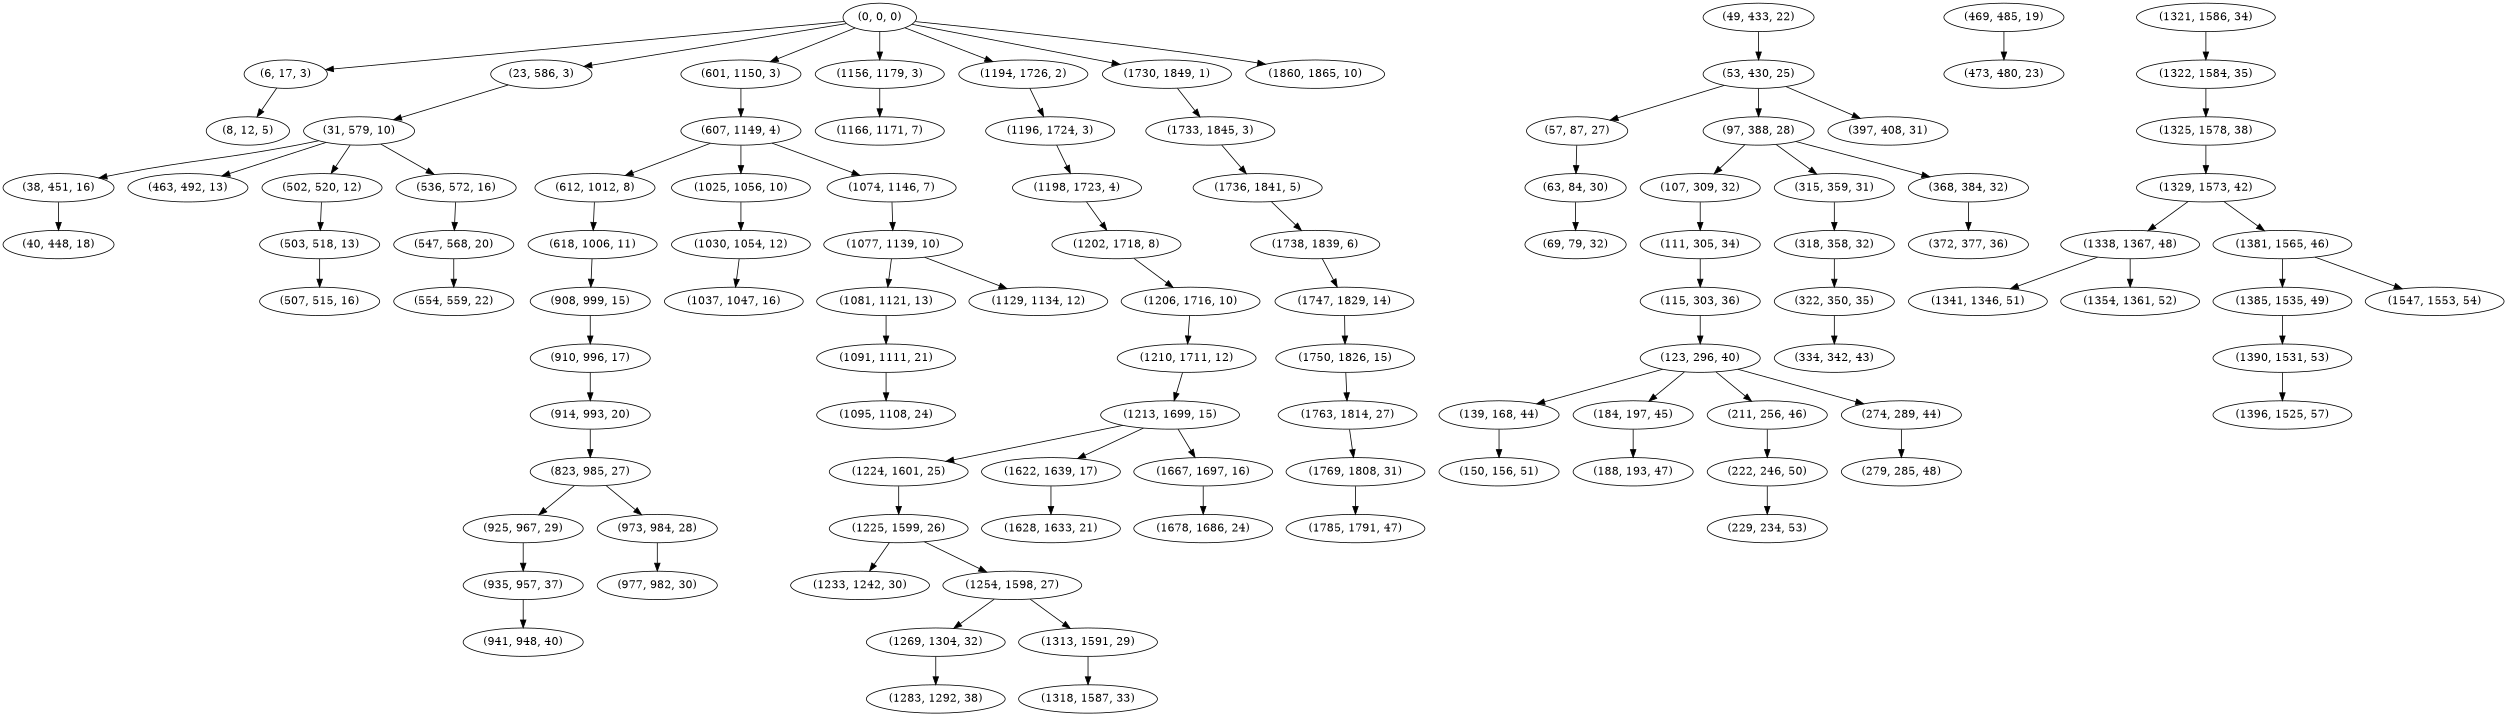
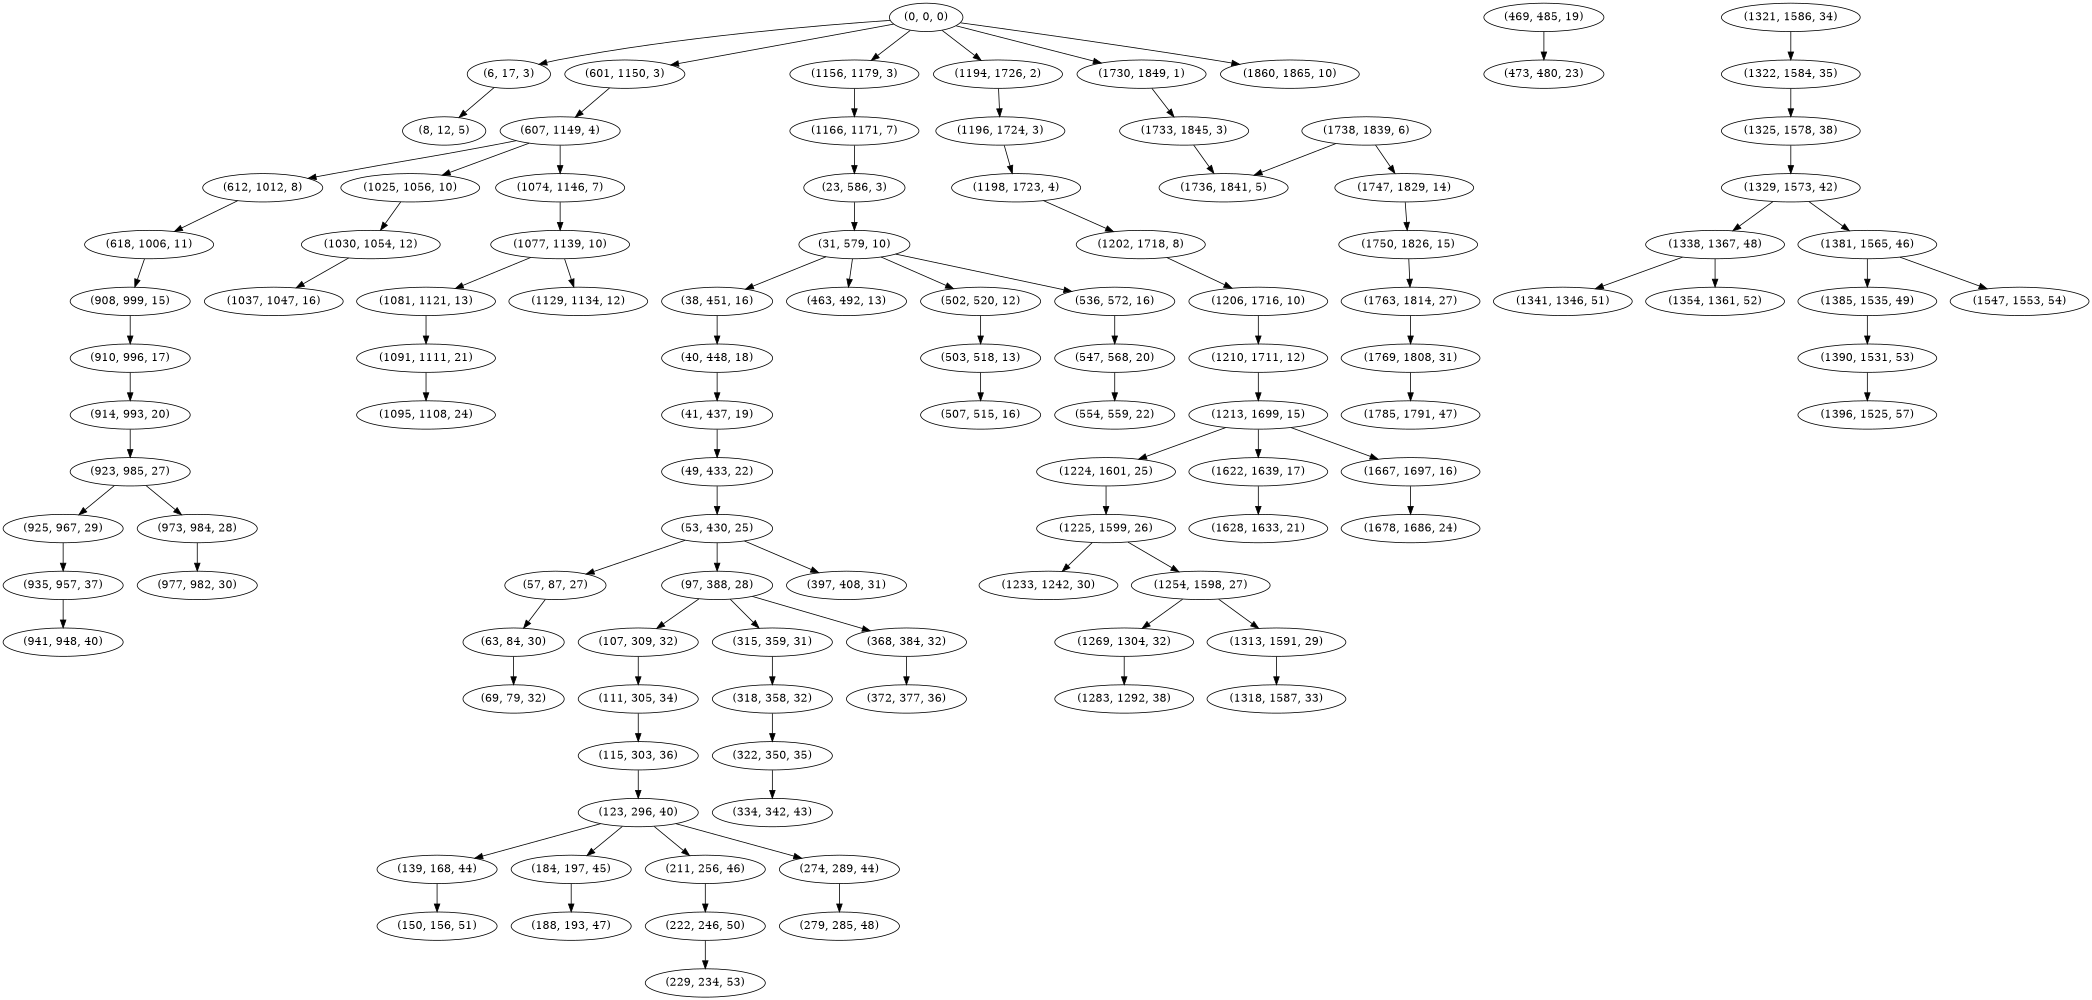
(719, 44) -> (854, 155)
(1284, 213) -> (1299, 158)
none -> (717, 415)
(590, 472) -> (130, 472)
